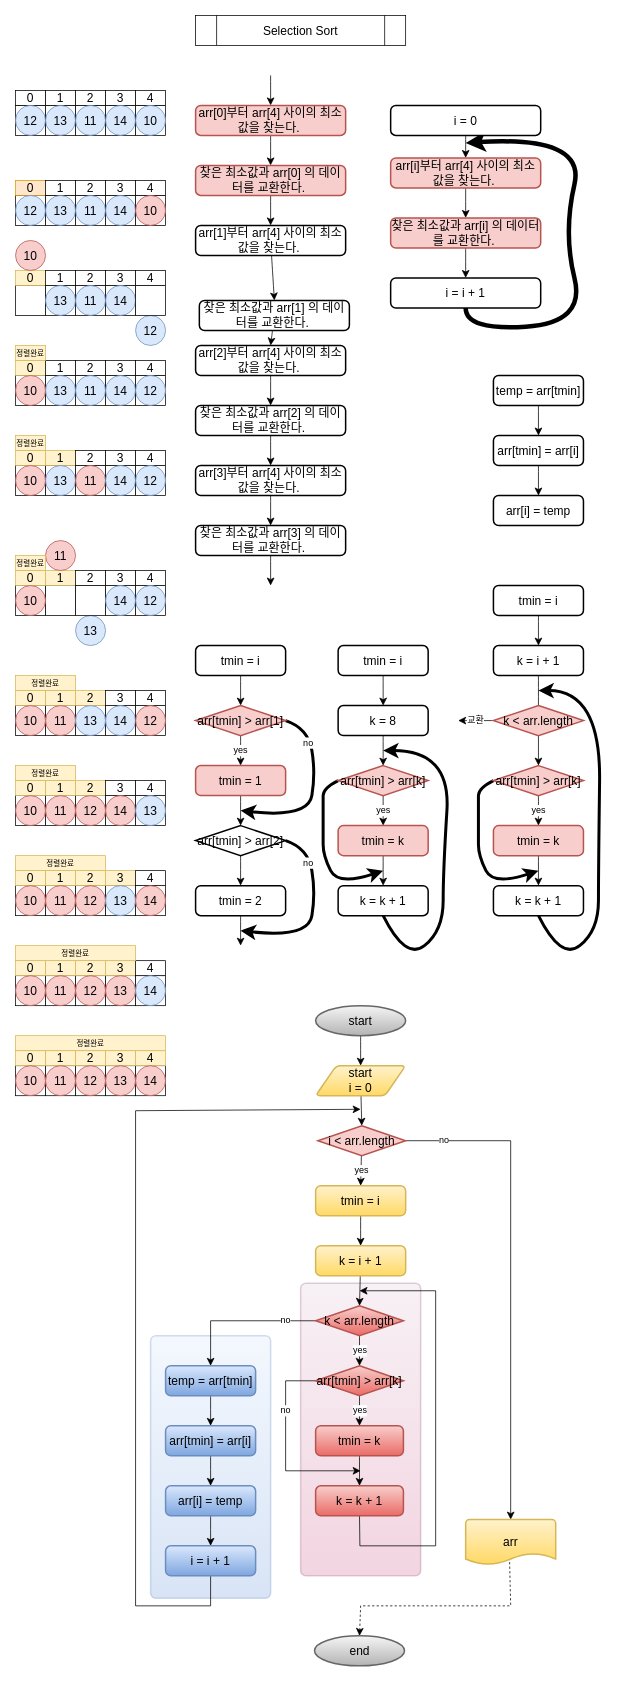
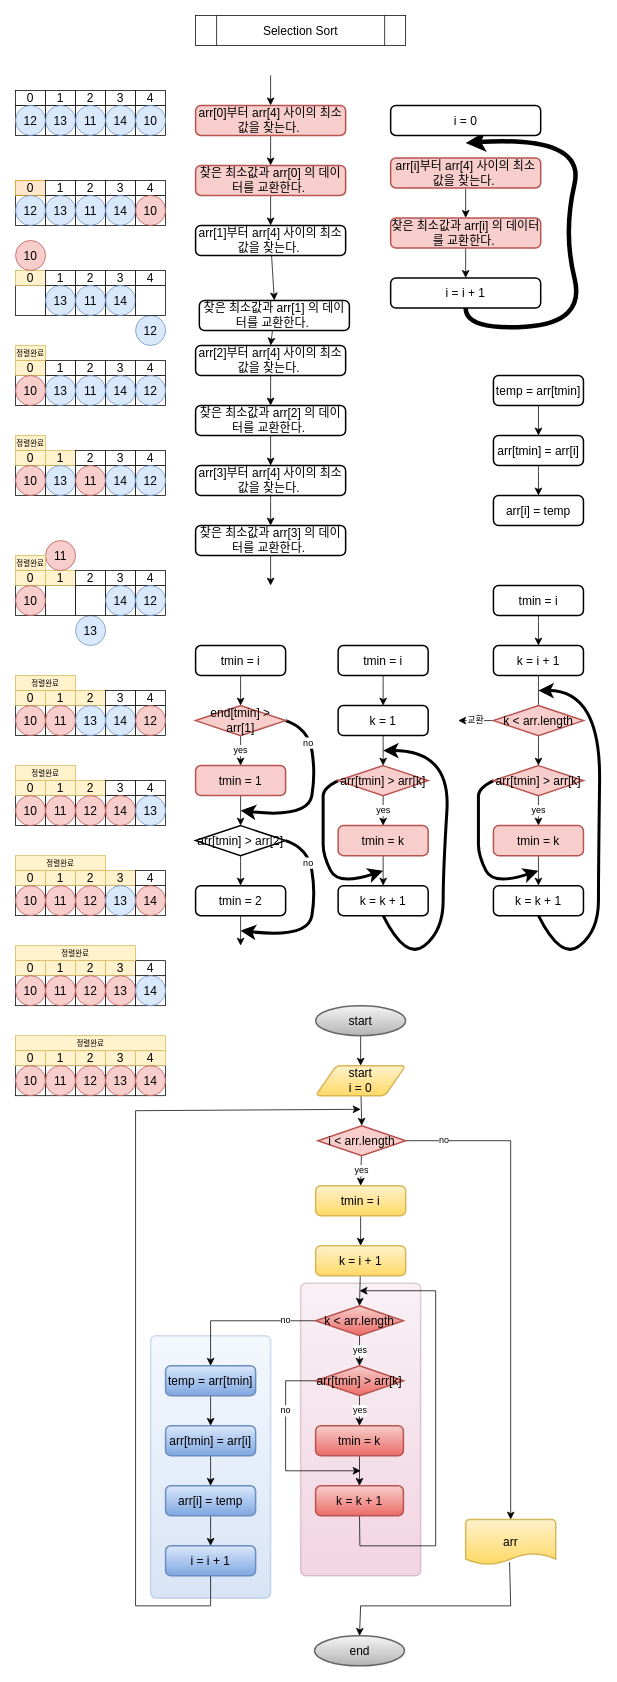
(465, 142) -> none
(240, 720) -> (240, 720)
(383, 720) -> (383, 720)
(445, 1605) -> (445, 1605)
